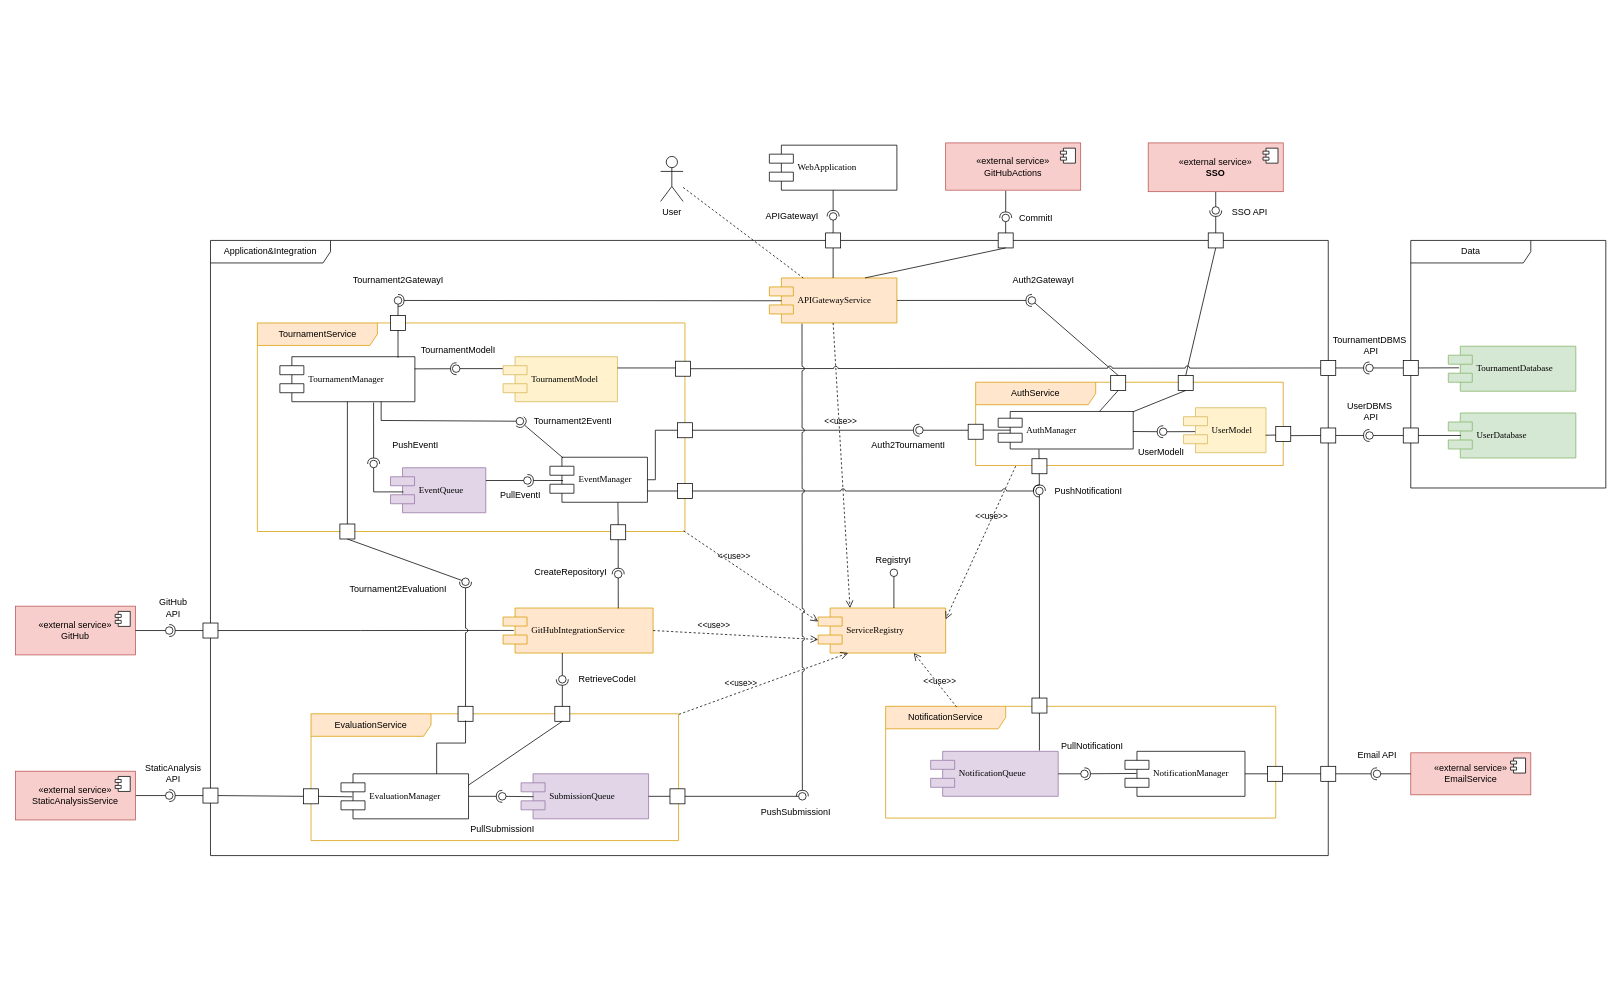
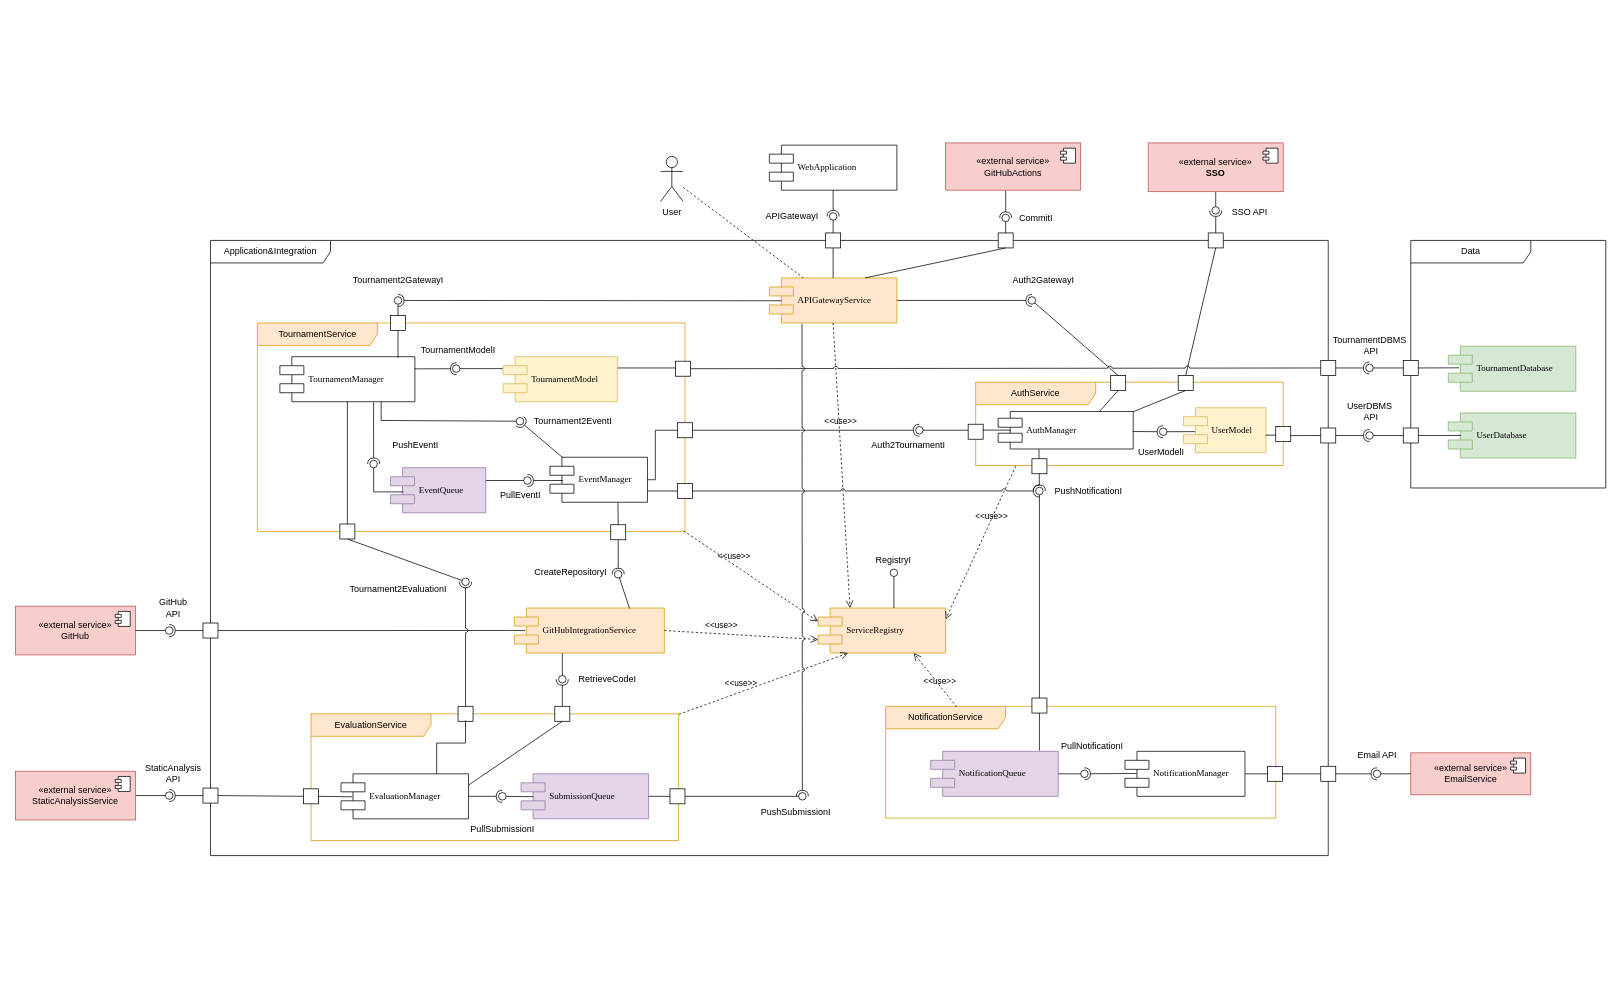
(578, 630) -> (589, 630)
